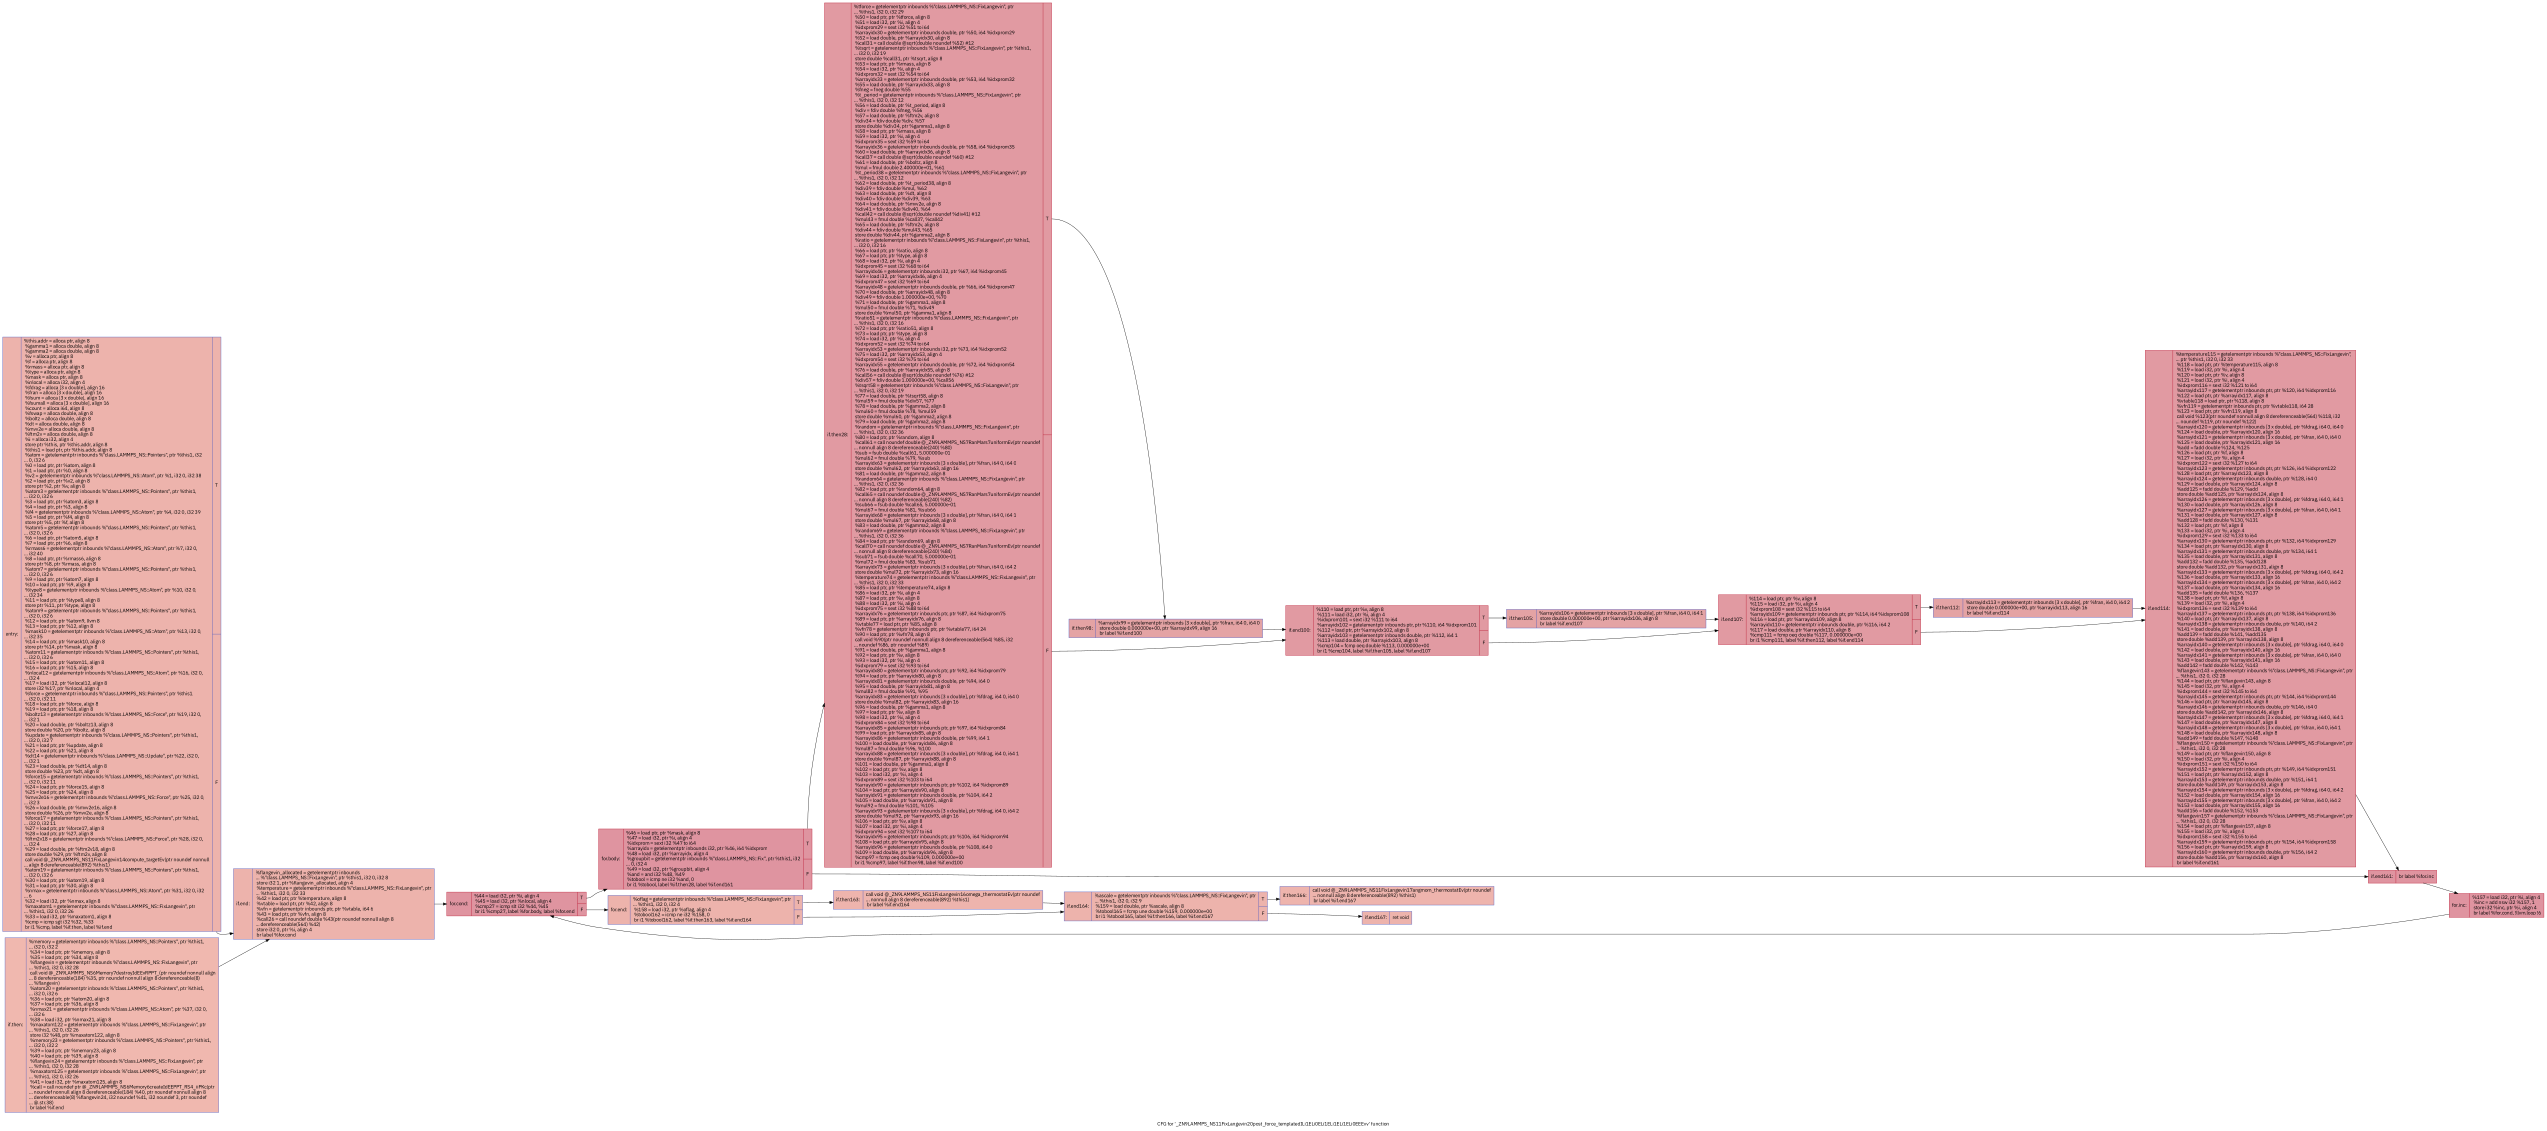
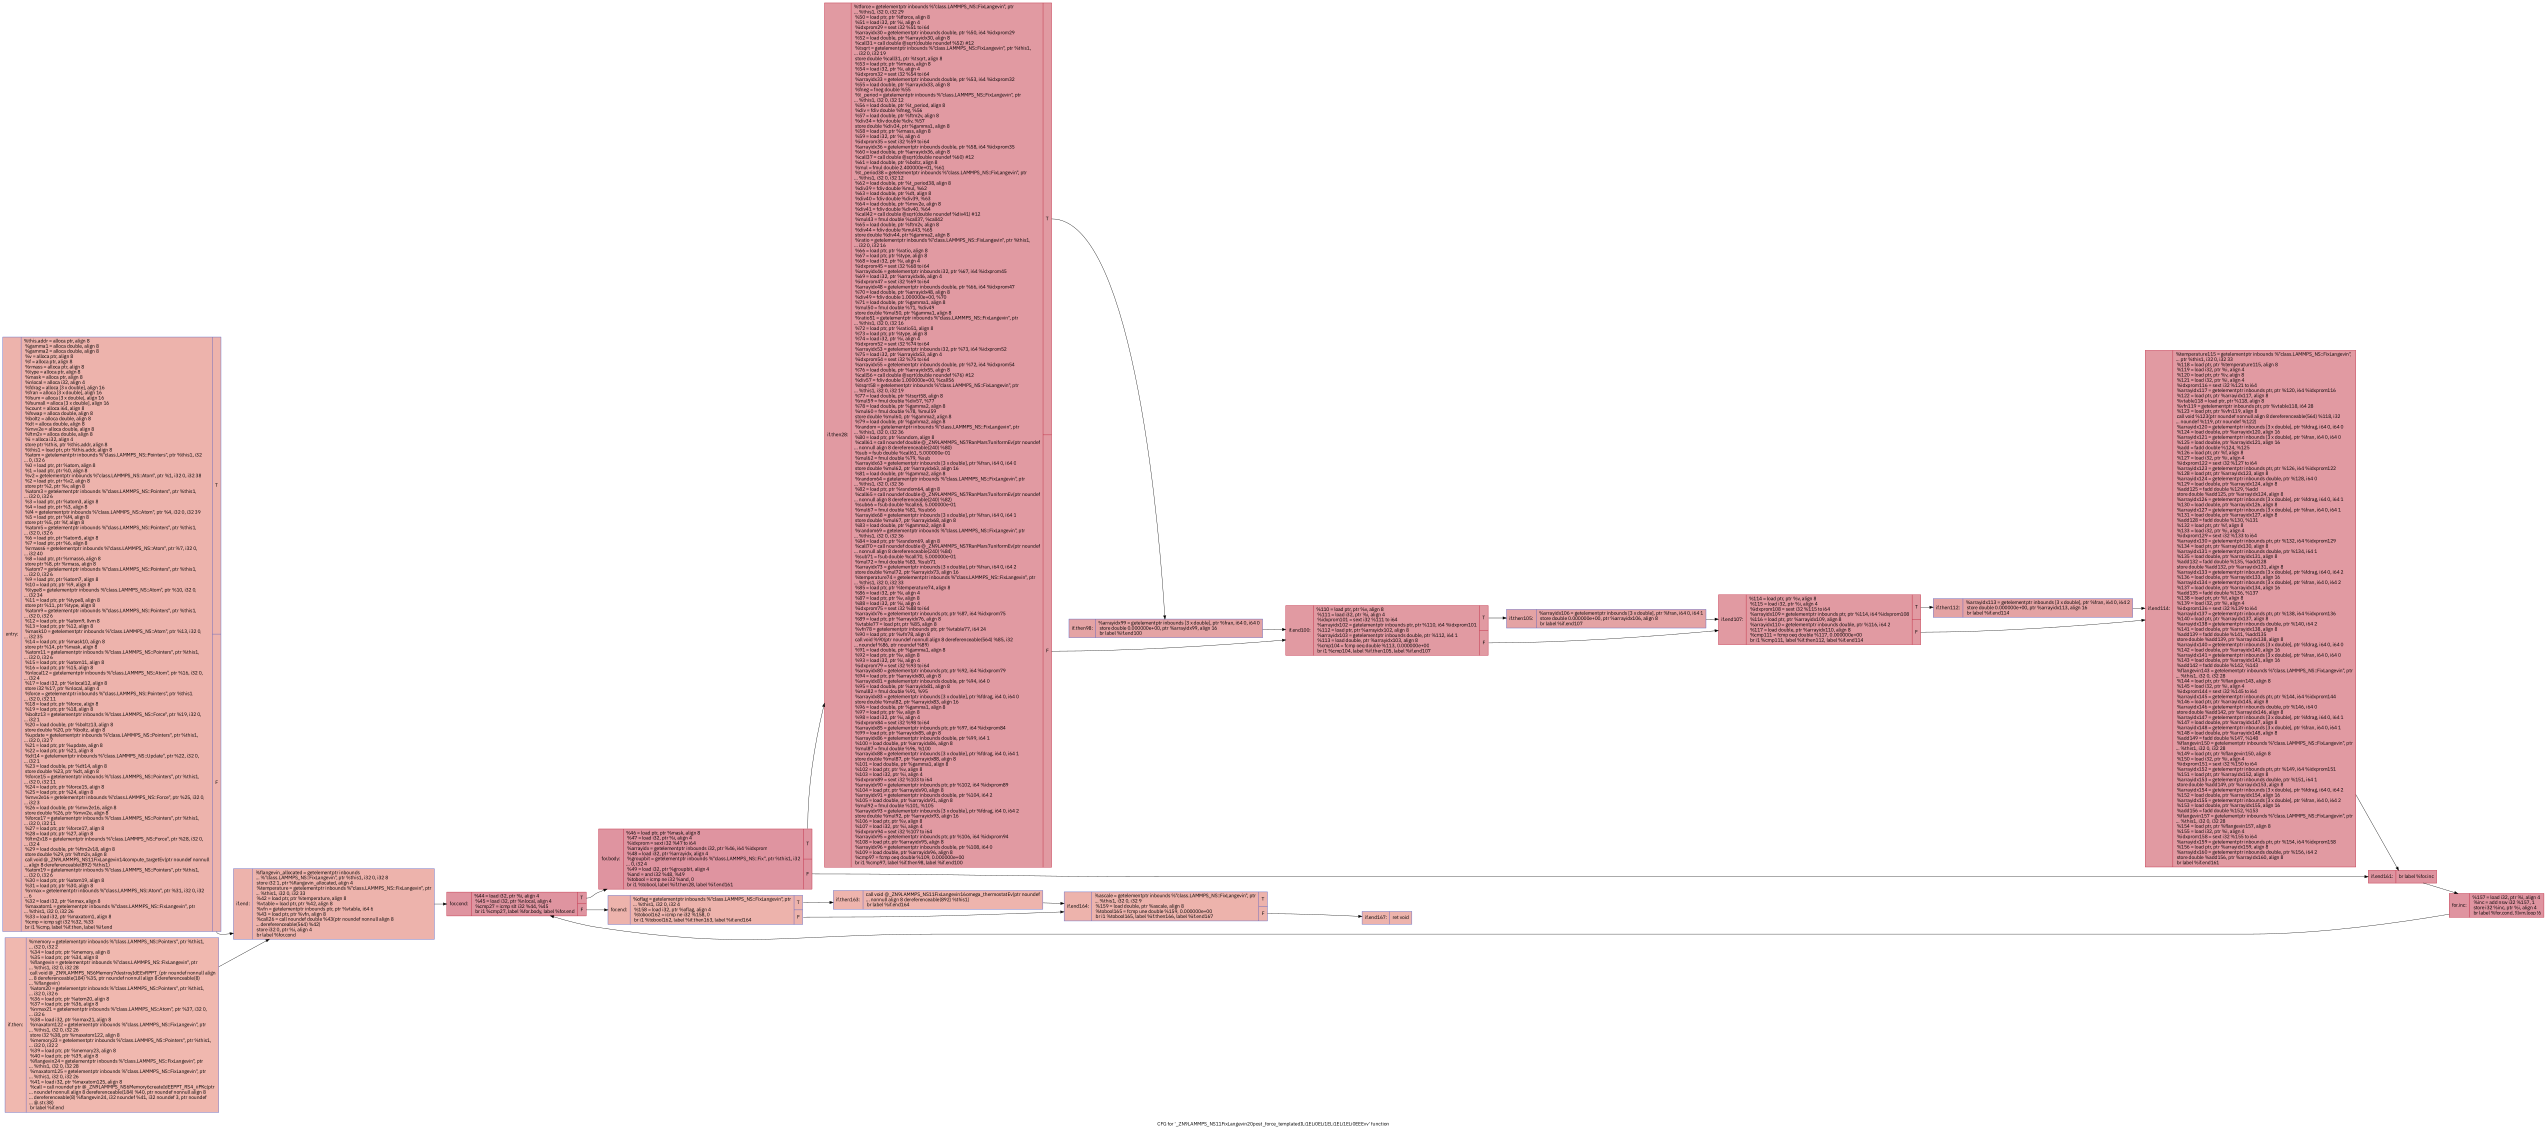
(1387, 896) -> none
(74, 1035) -> (74, 1035)
